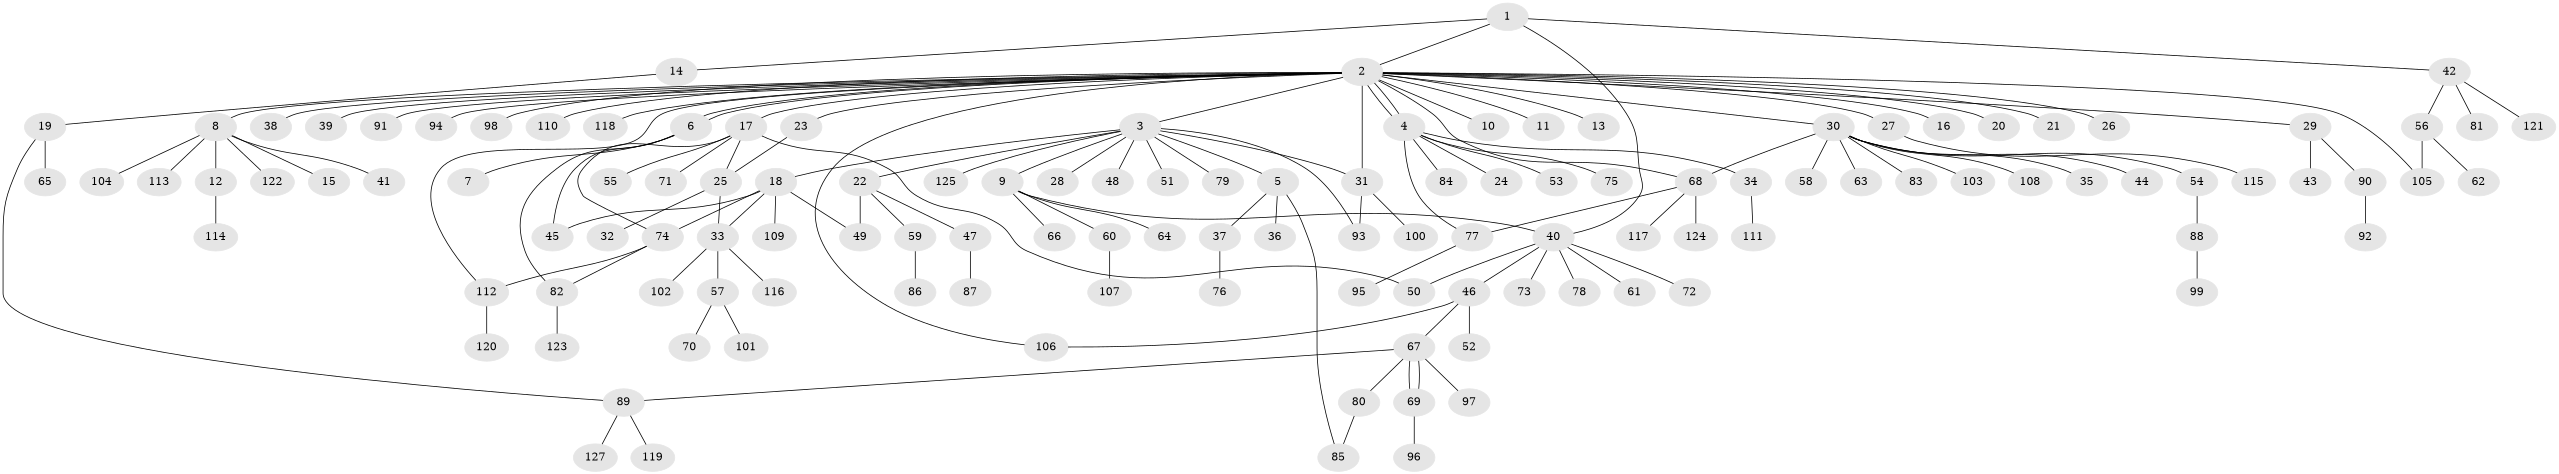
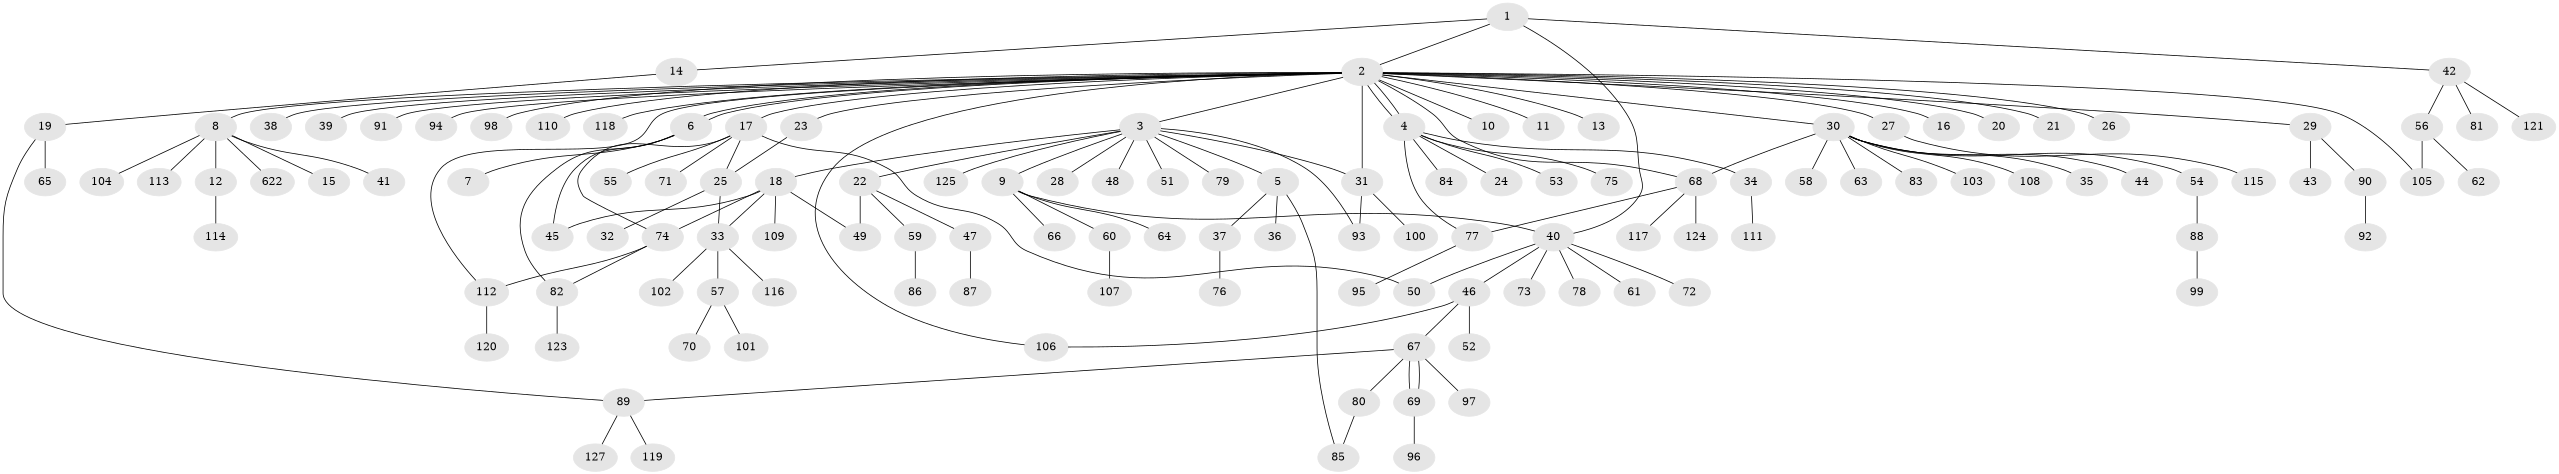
(272, 182) -> (272, 182)
